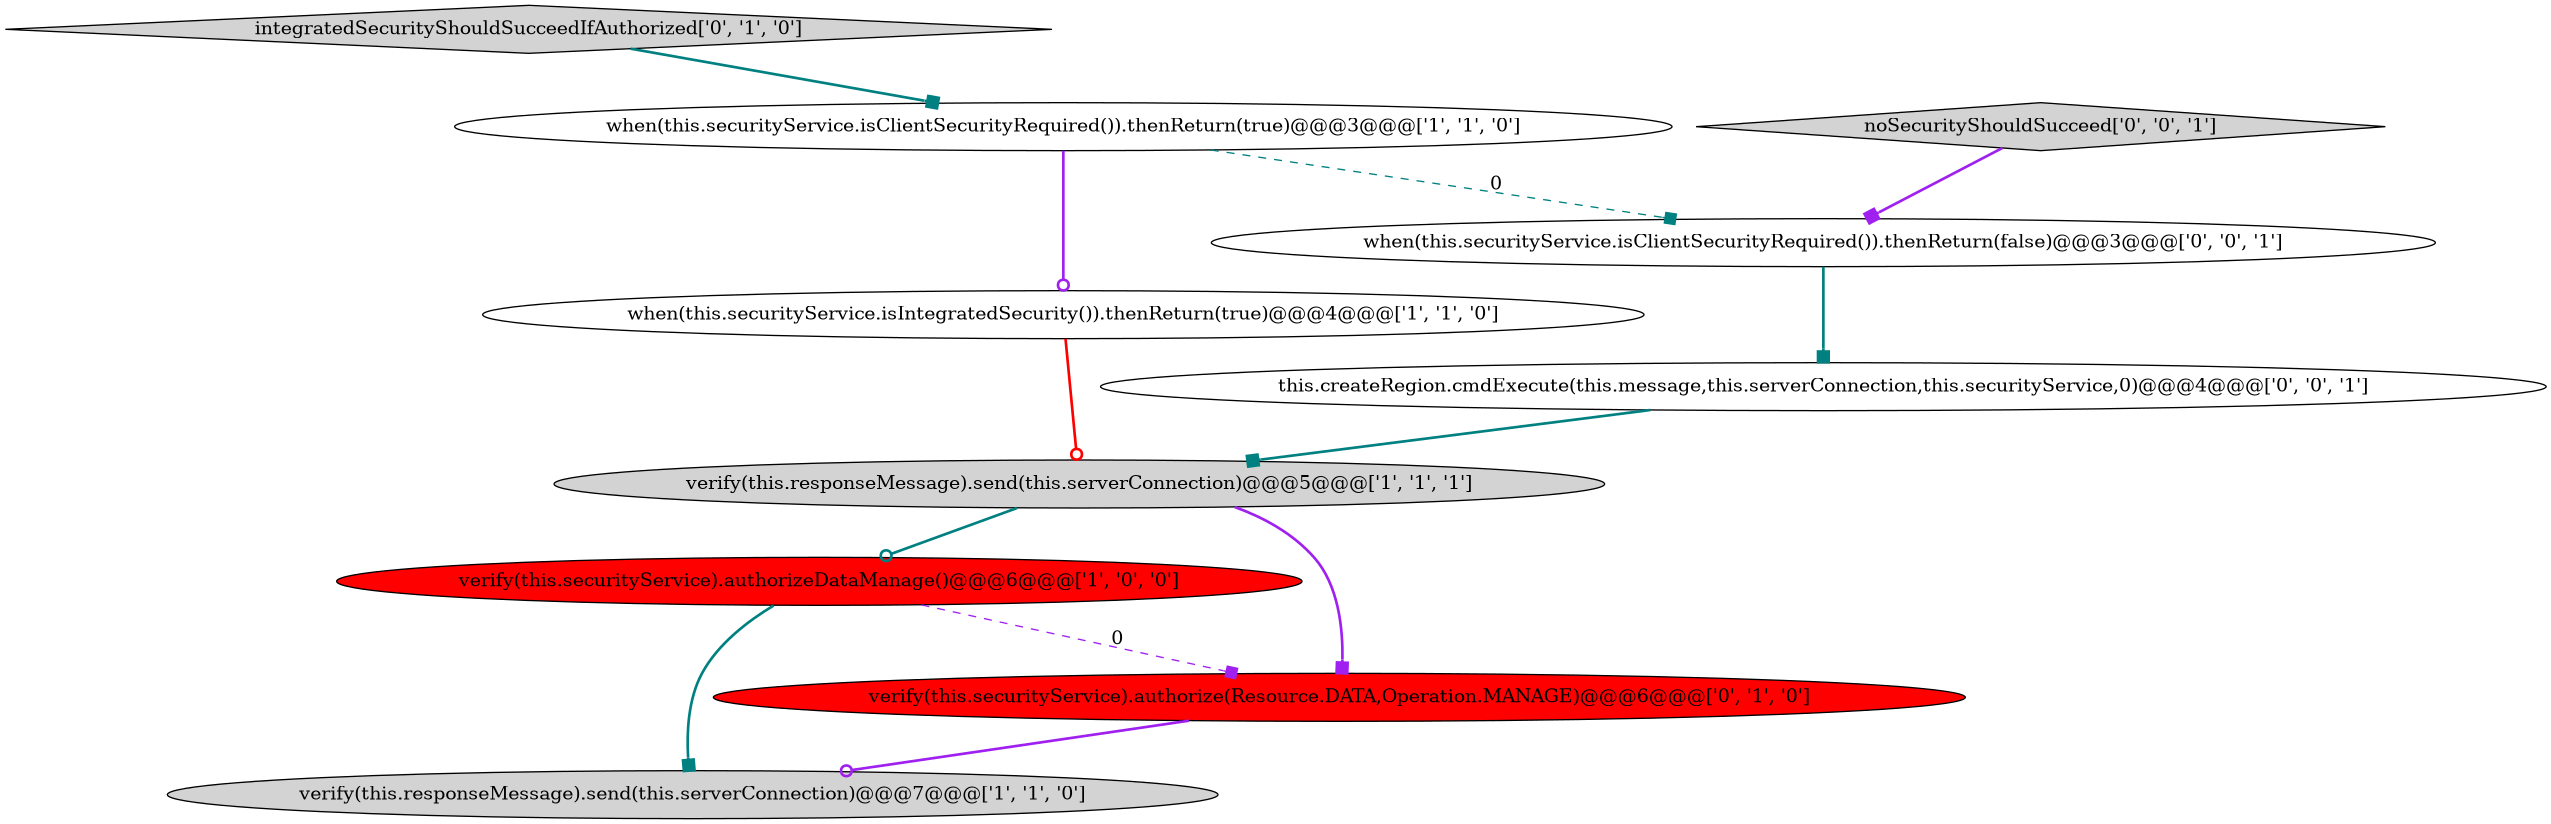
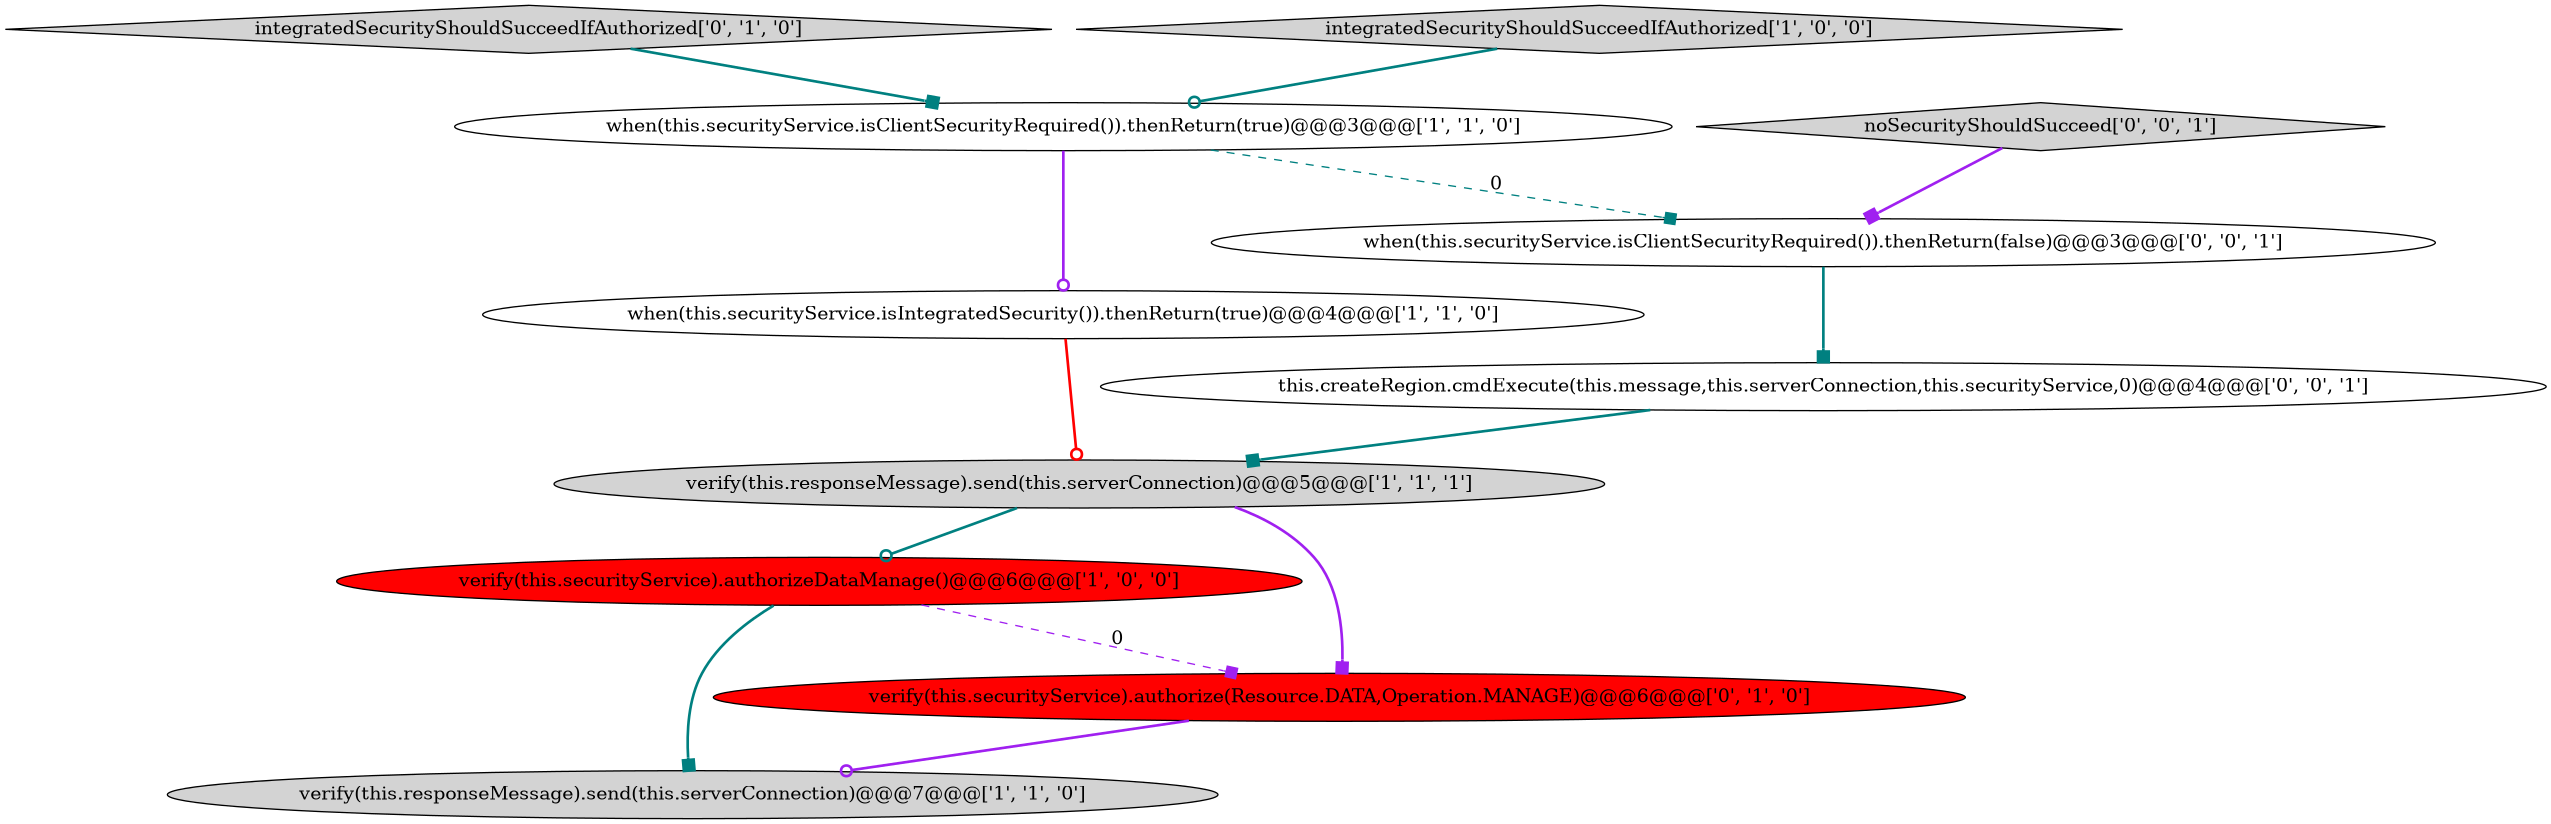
none -> (1599, 29)
